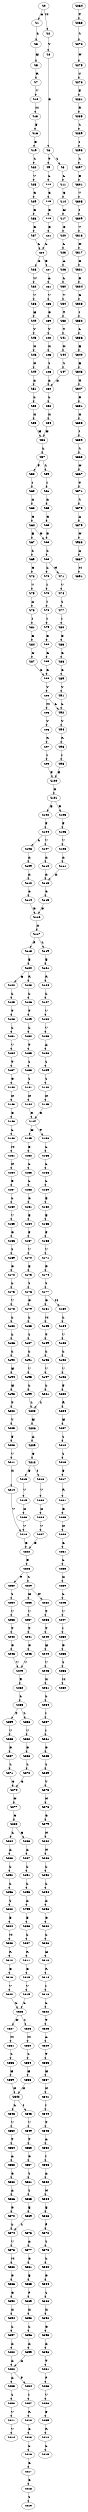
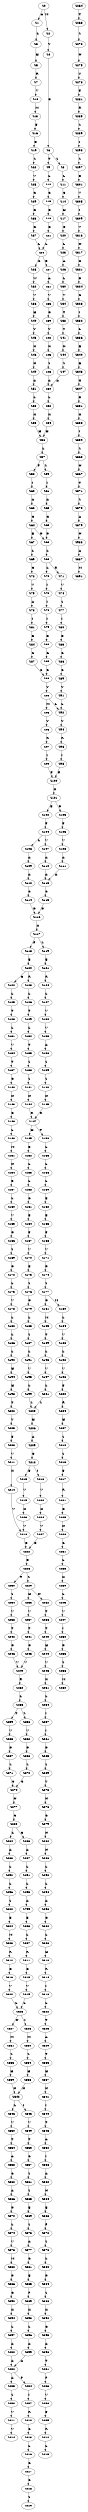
(56, 568) -> (56, 568)
(21, 2224) -> (28, 2224)
